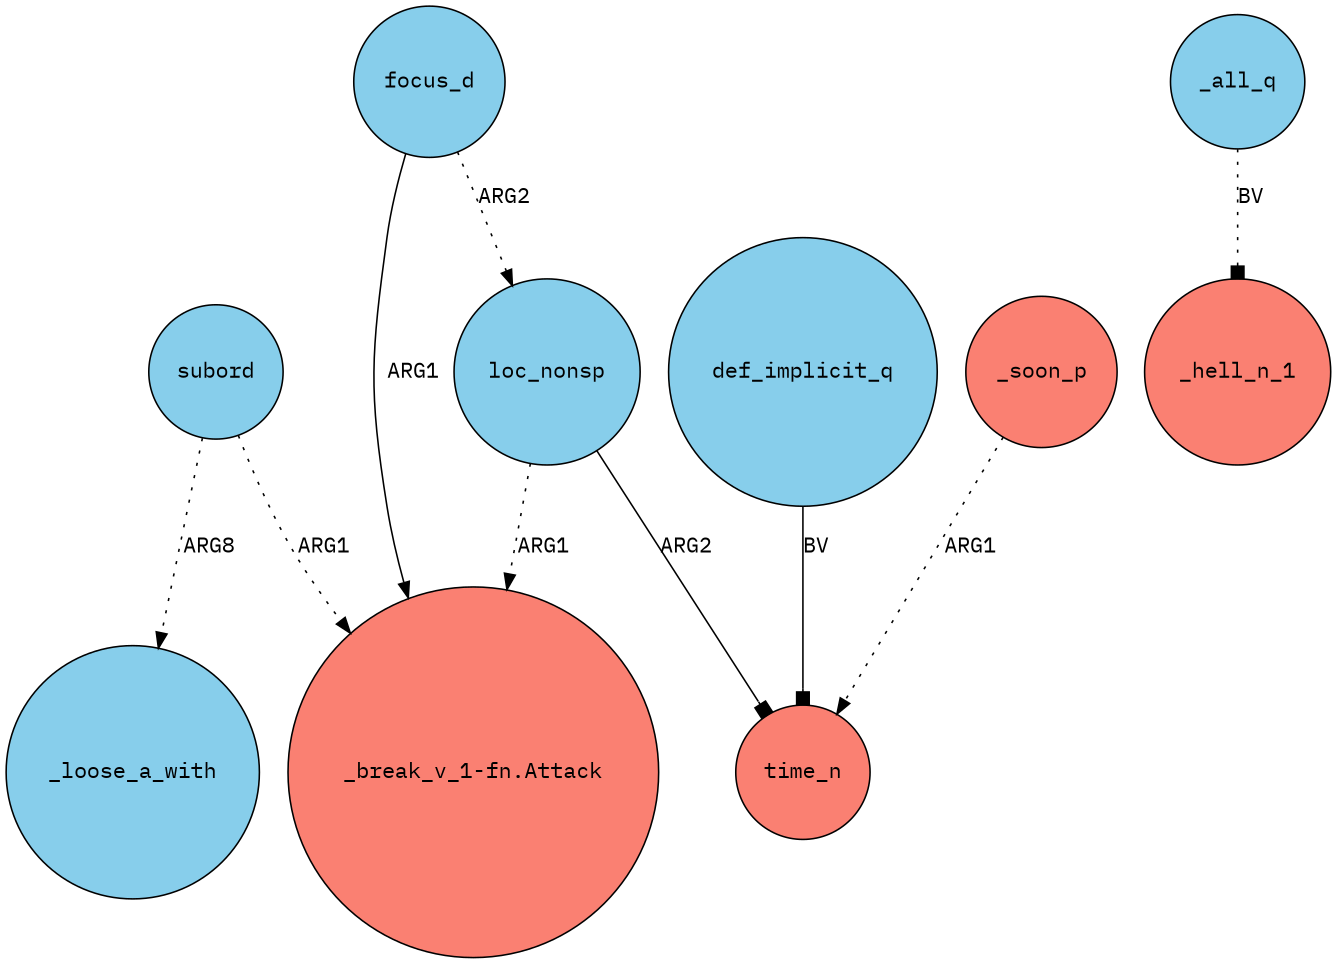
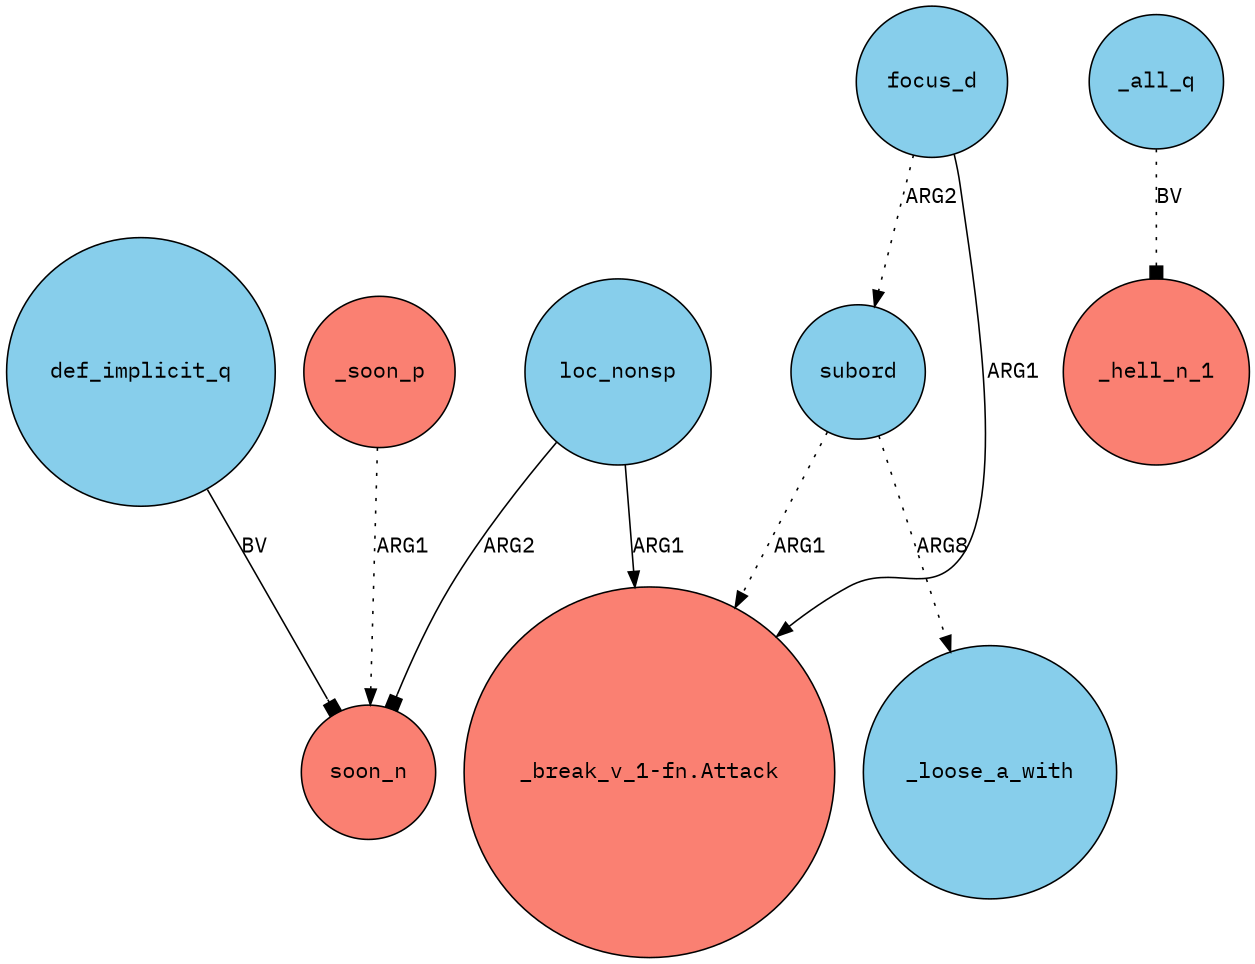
(482, 212) -> (896, 223)
(520, 519) -> (629, 518)
(803, 772) -> (368, 772)
